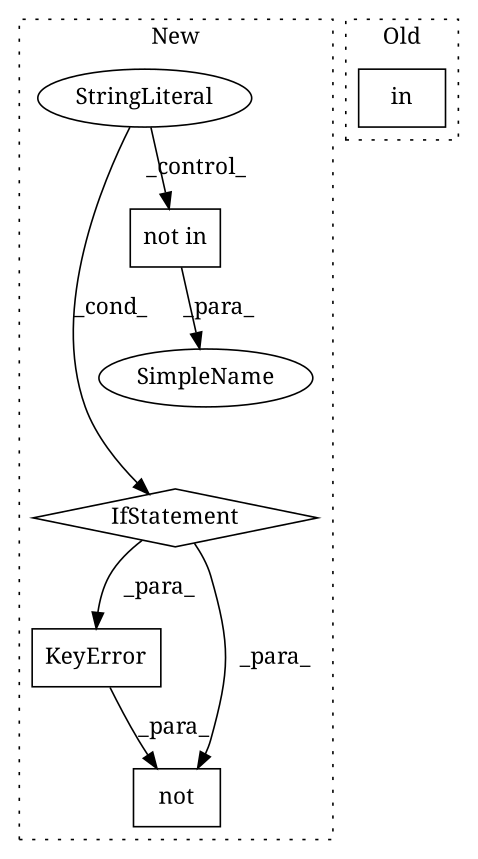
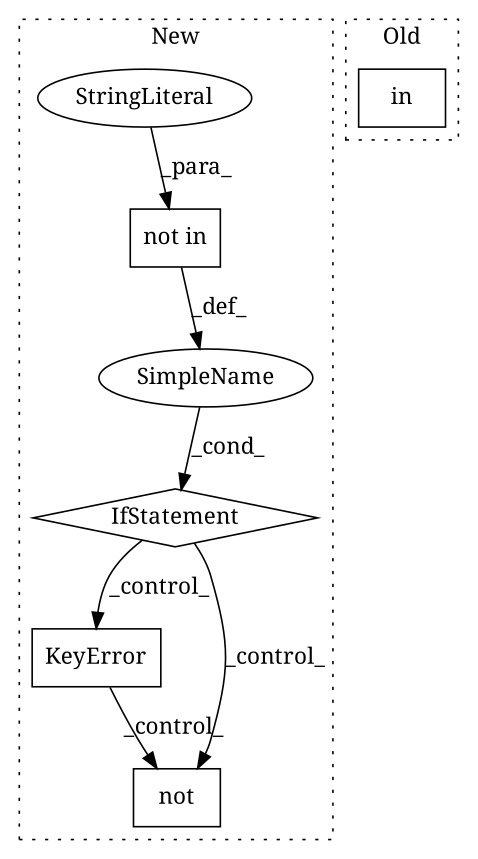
(197, 168) -> (197, 168)
(220, 308) -> (220, 308)
(75, 309) -> (192, 440)
(160, 588) -> (160, 588)
(276, 658) -> (276, 658)
(175, 728) -> (175, 728)
